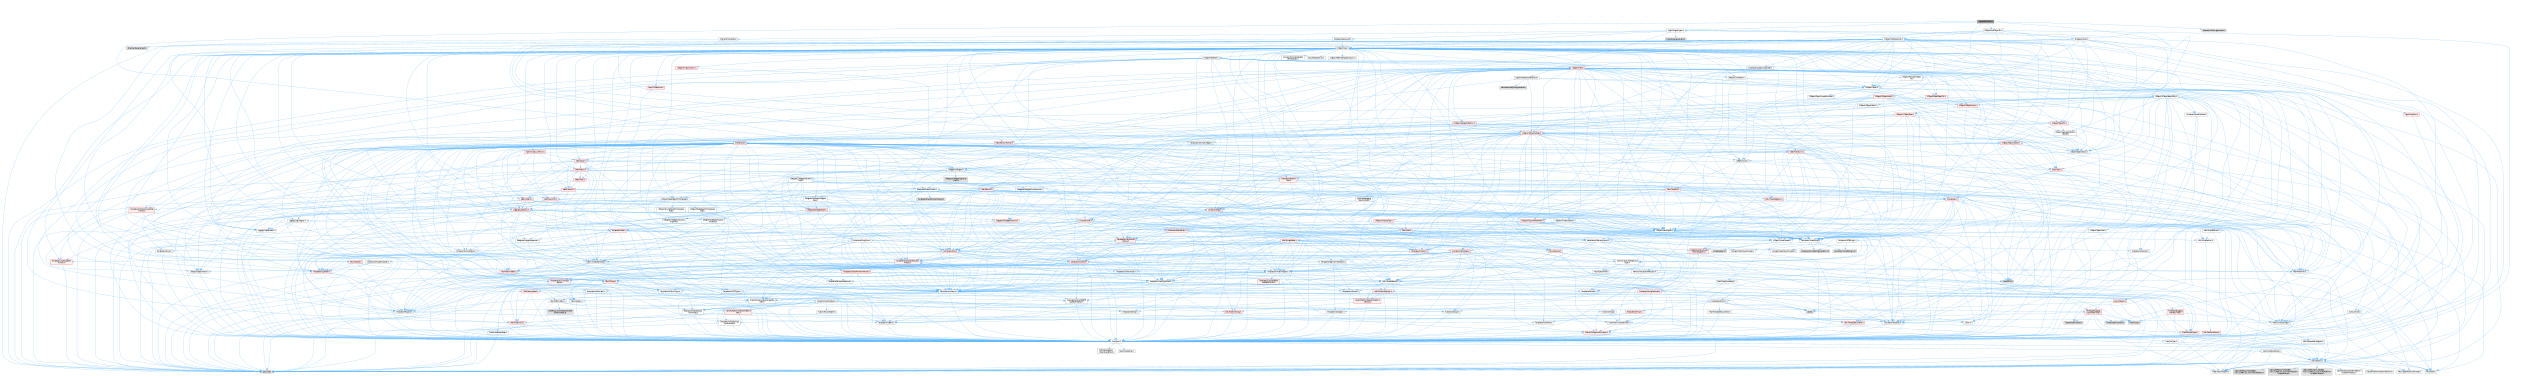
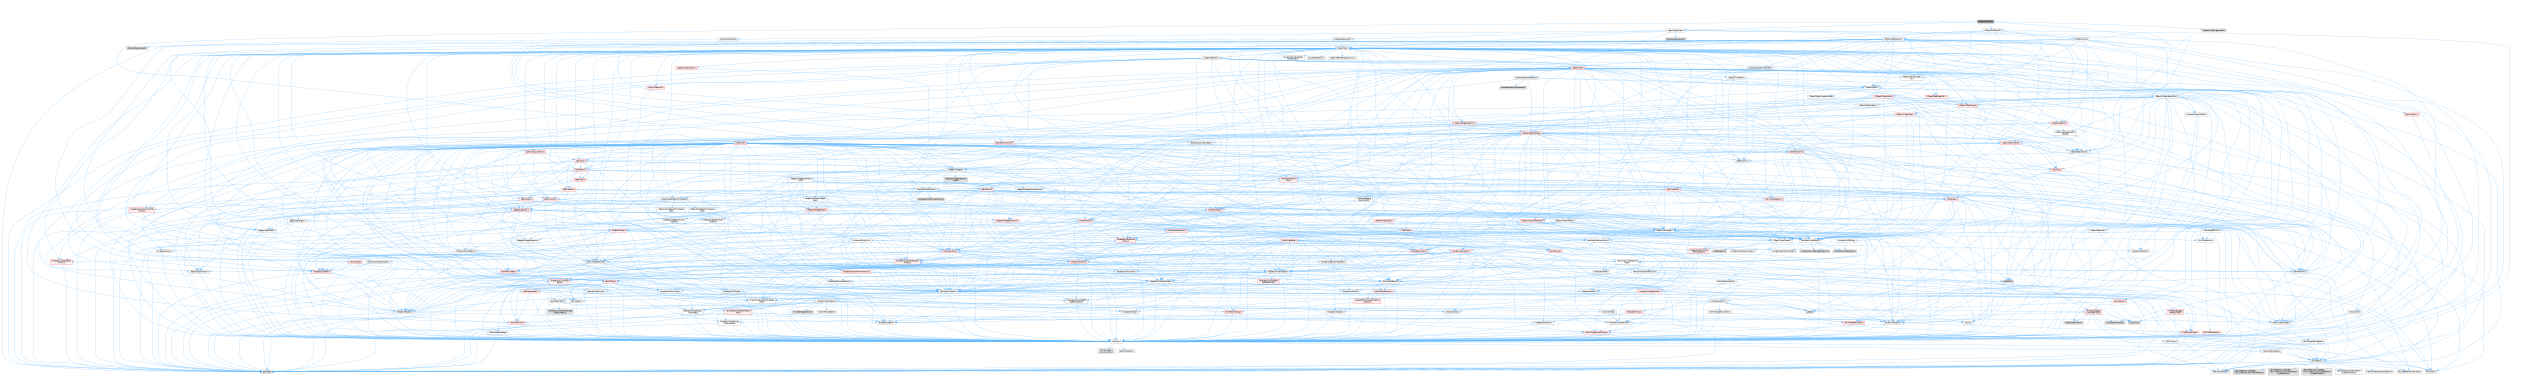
none -> (803, 312)
